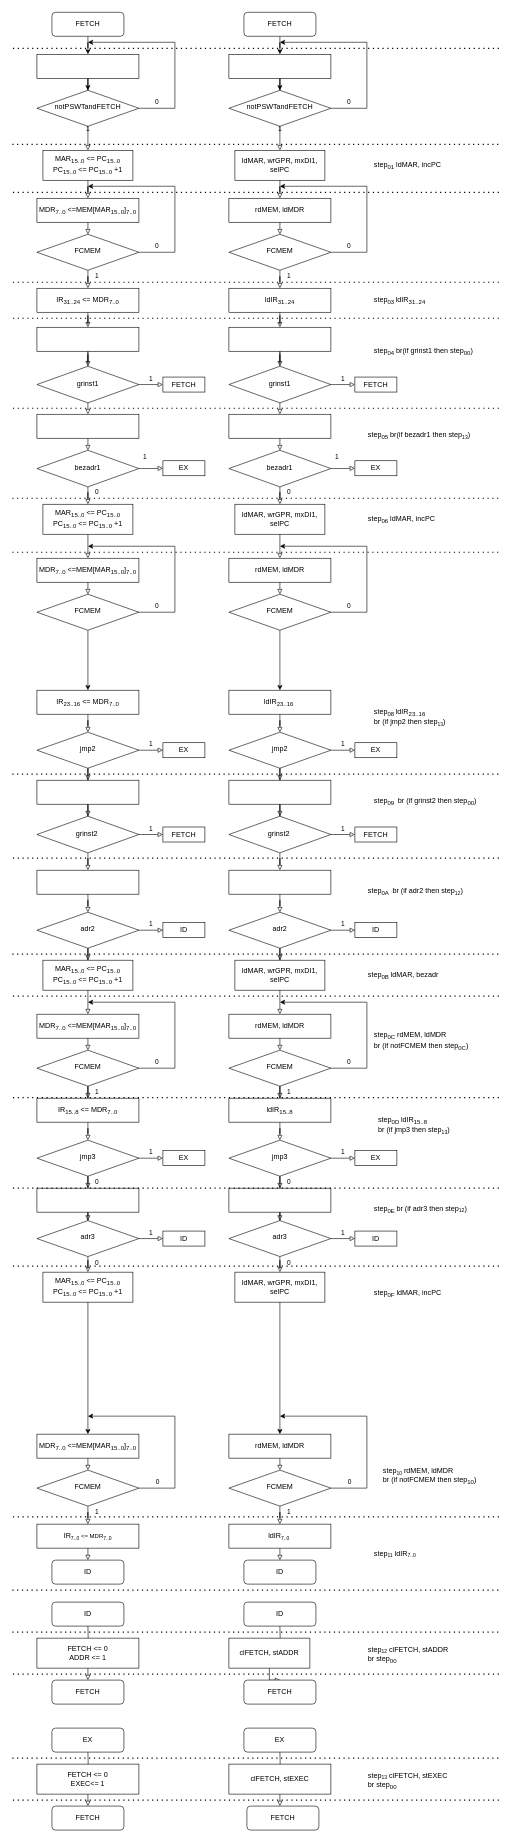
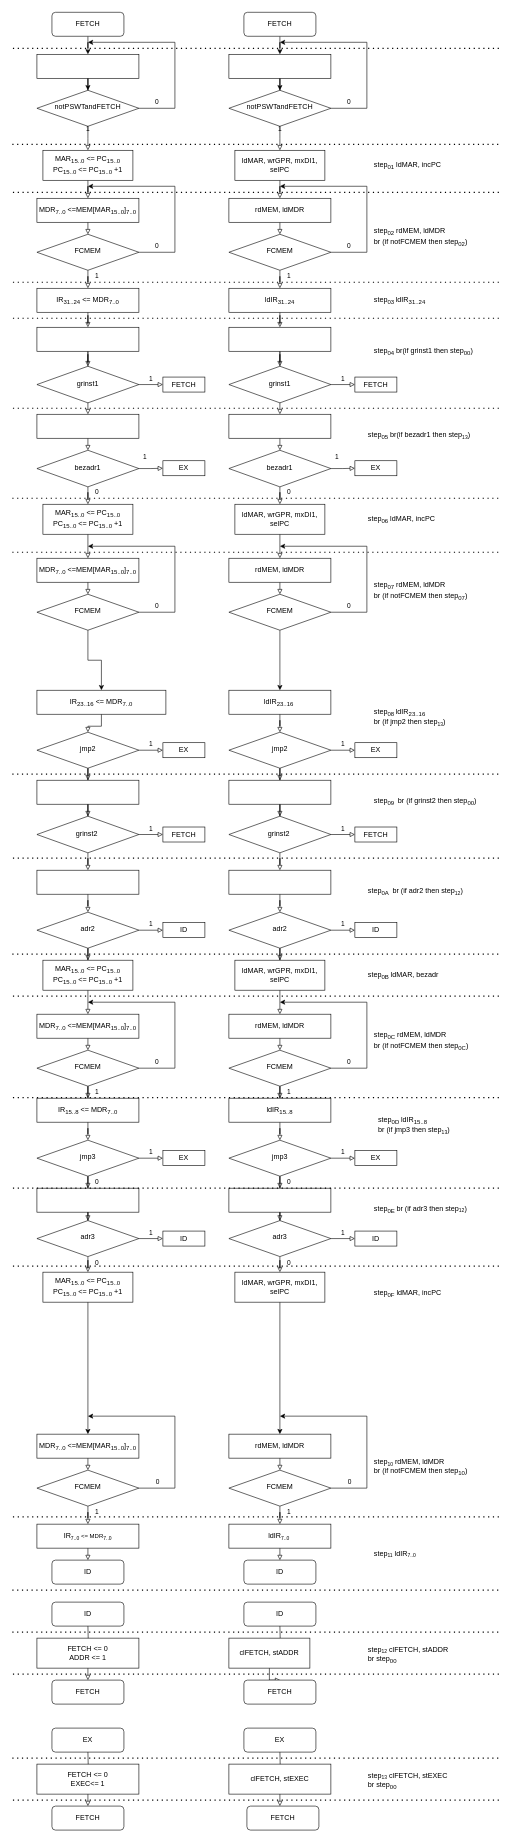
none -> (436, 237)
none -> (436, 591)
(88, 702) -> (101, 702)
(445, 1476) -> (436, 1467)
